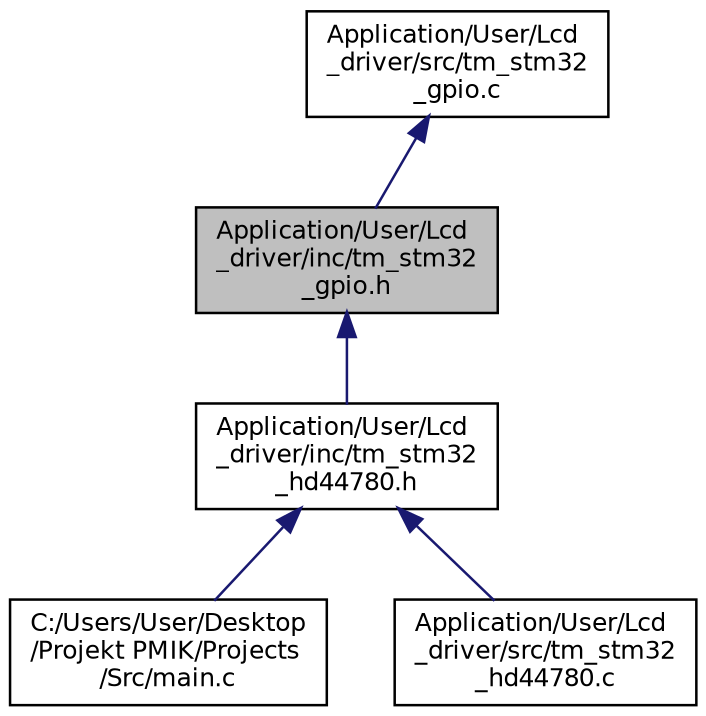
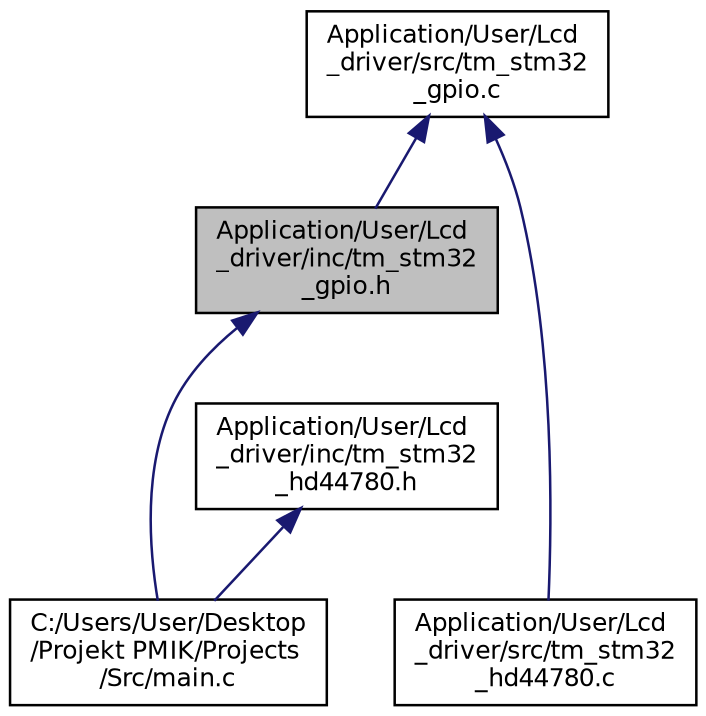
(347, 371) -> (157, 451)
(455, 563) -> (545, 367)
